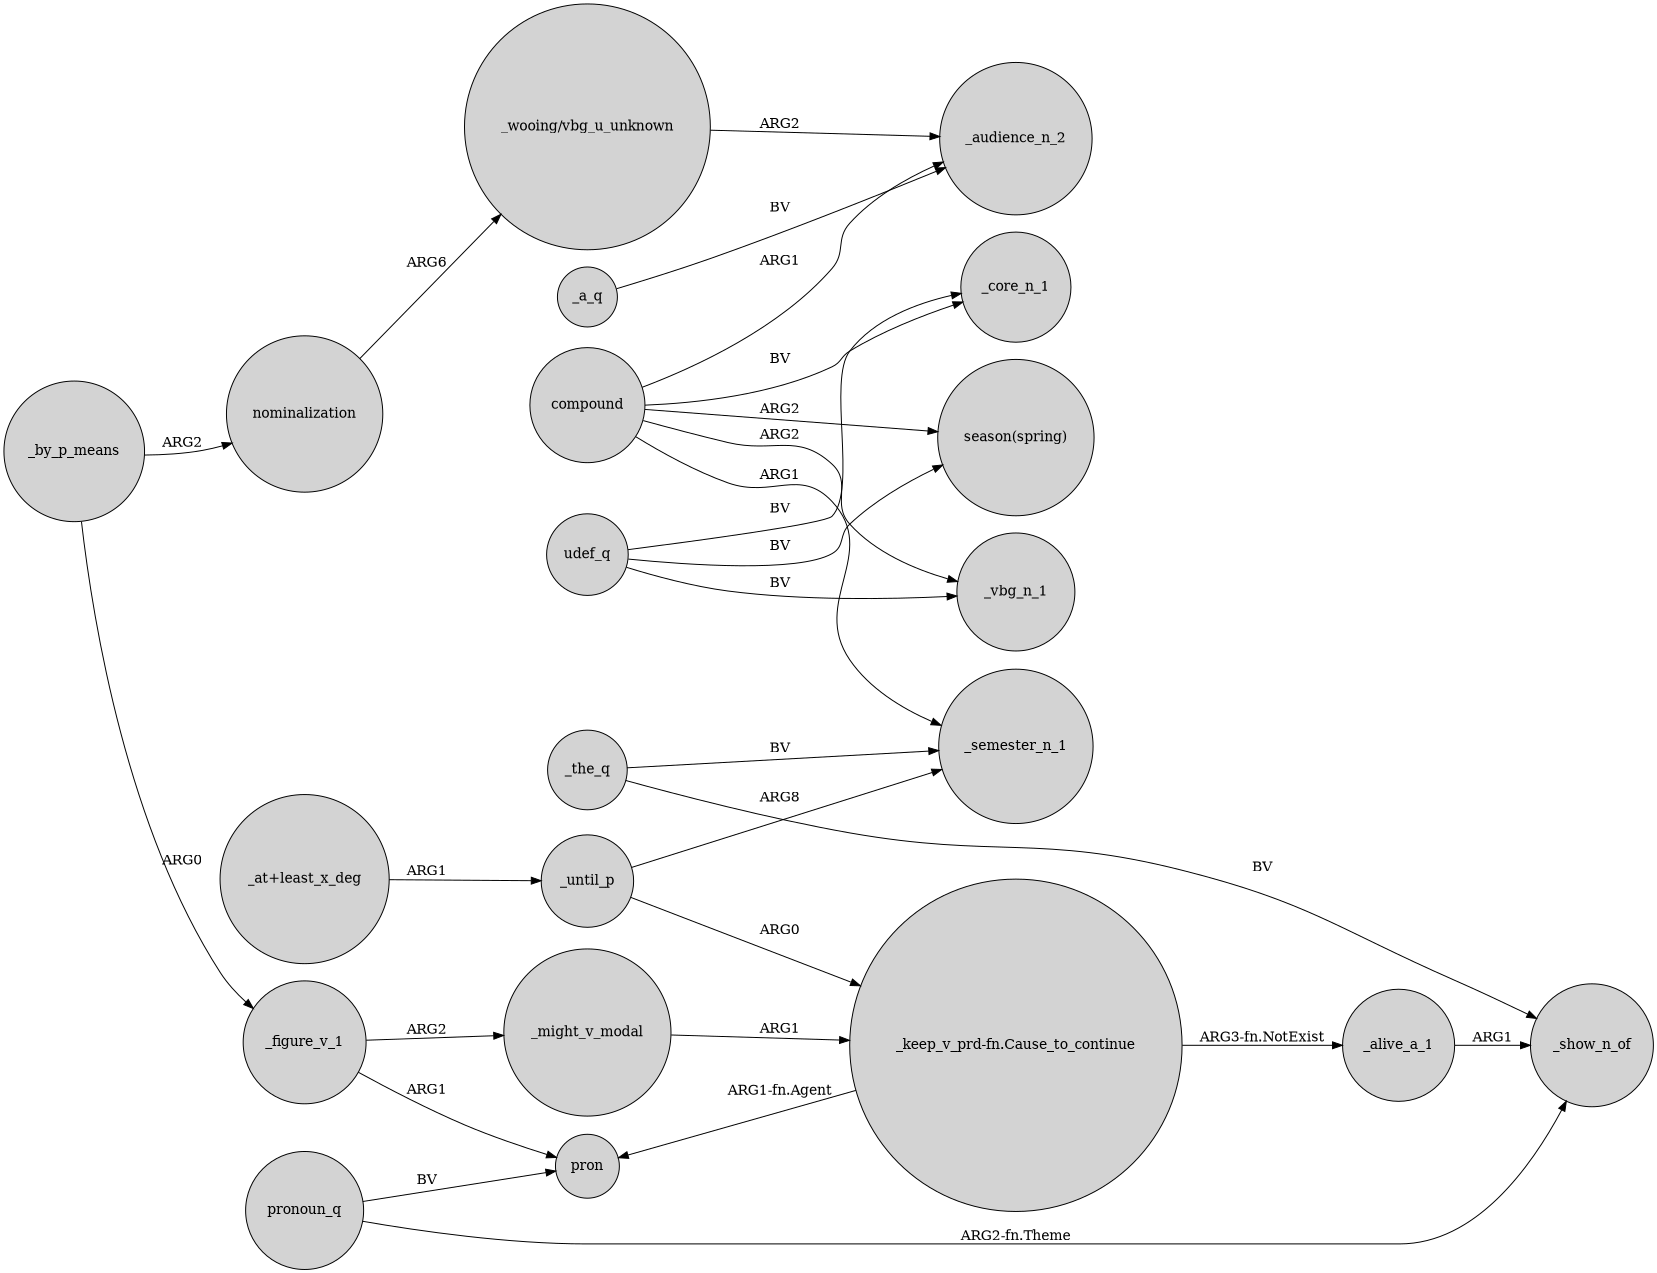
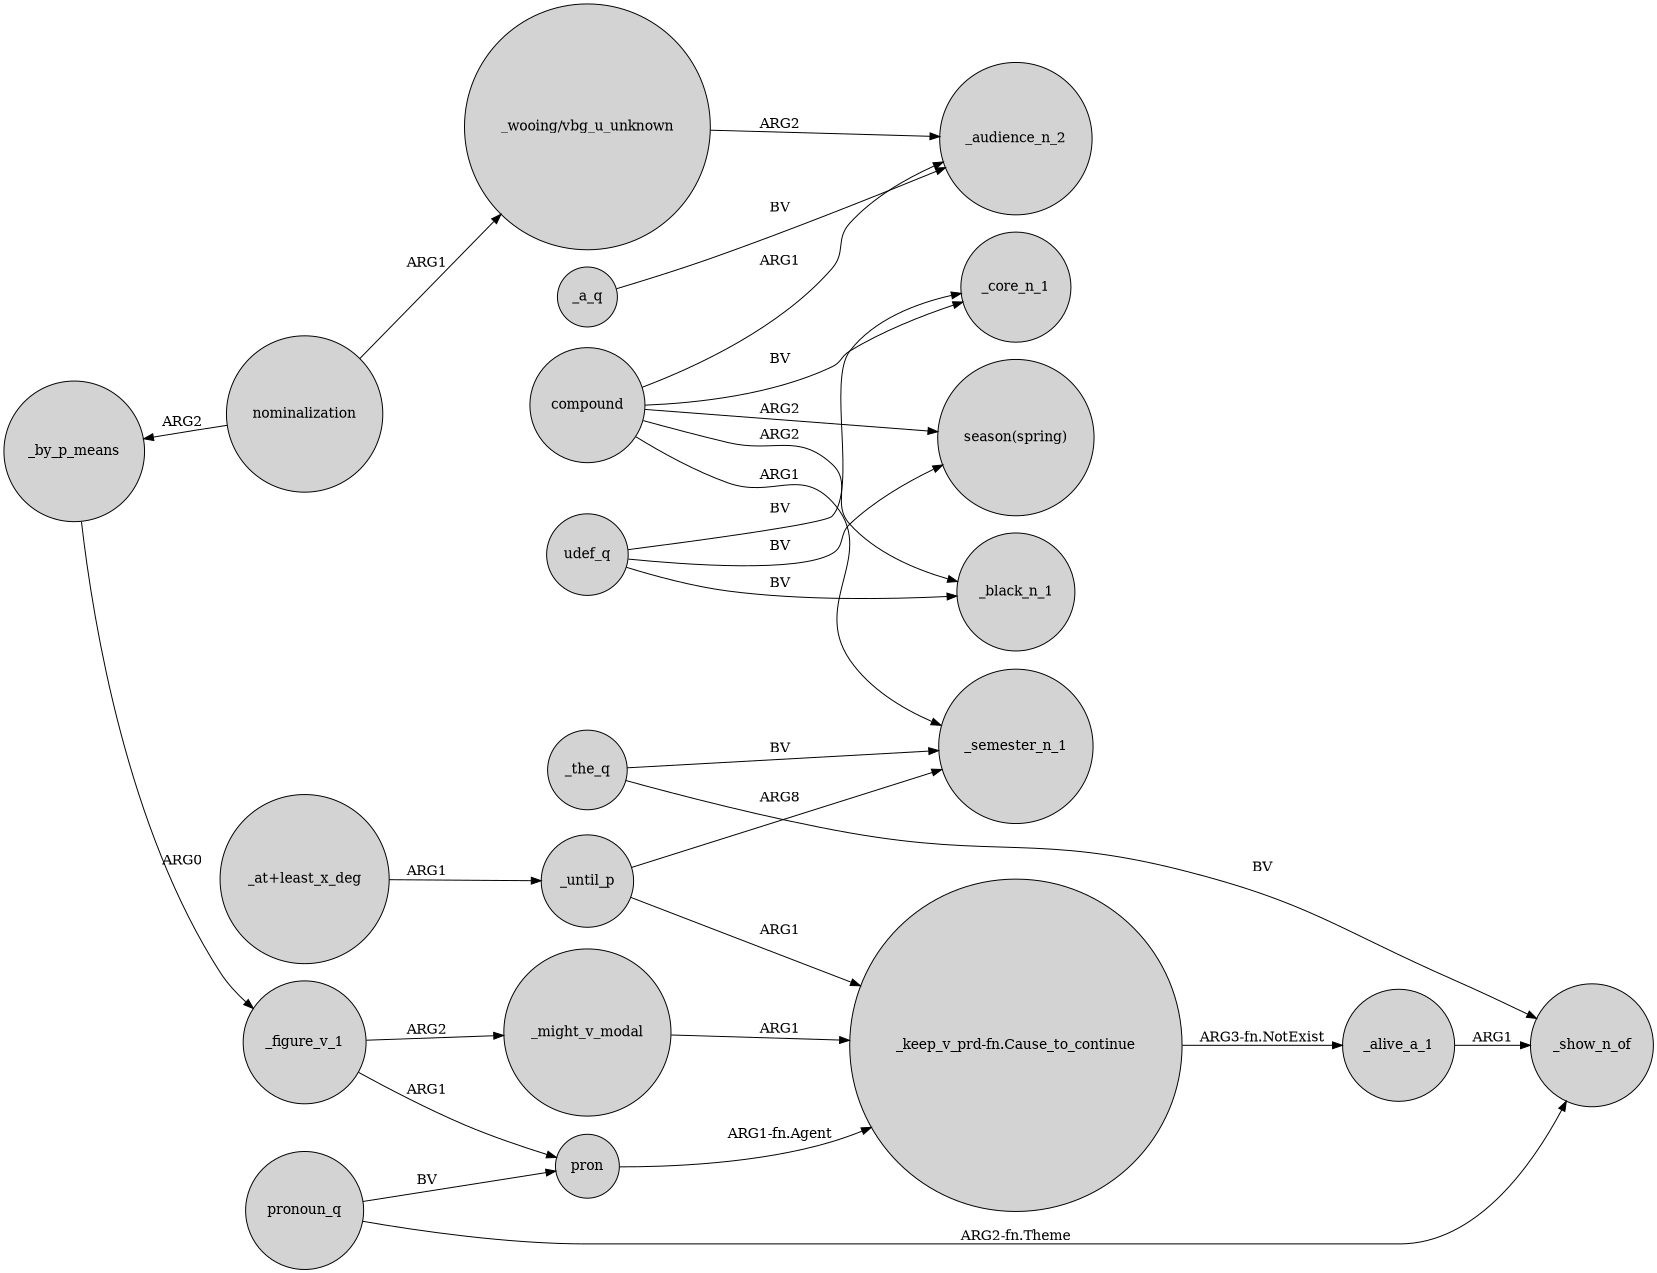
(427, 263) -> (427, 263)
(184, 453) -> (190, 431)
(1016, 592) -> (1016, 592)
(780, 931) -> (780, 931)
(742, 1123) -> (743, 1160)
